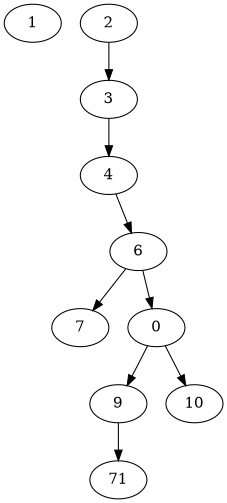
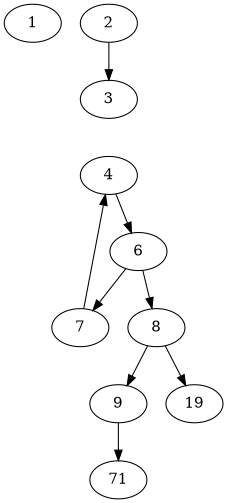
(109, 132) -> (94, 257)
(156, 328) -> (156, 328)
(194, 404) -> (194, 404)
